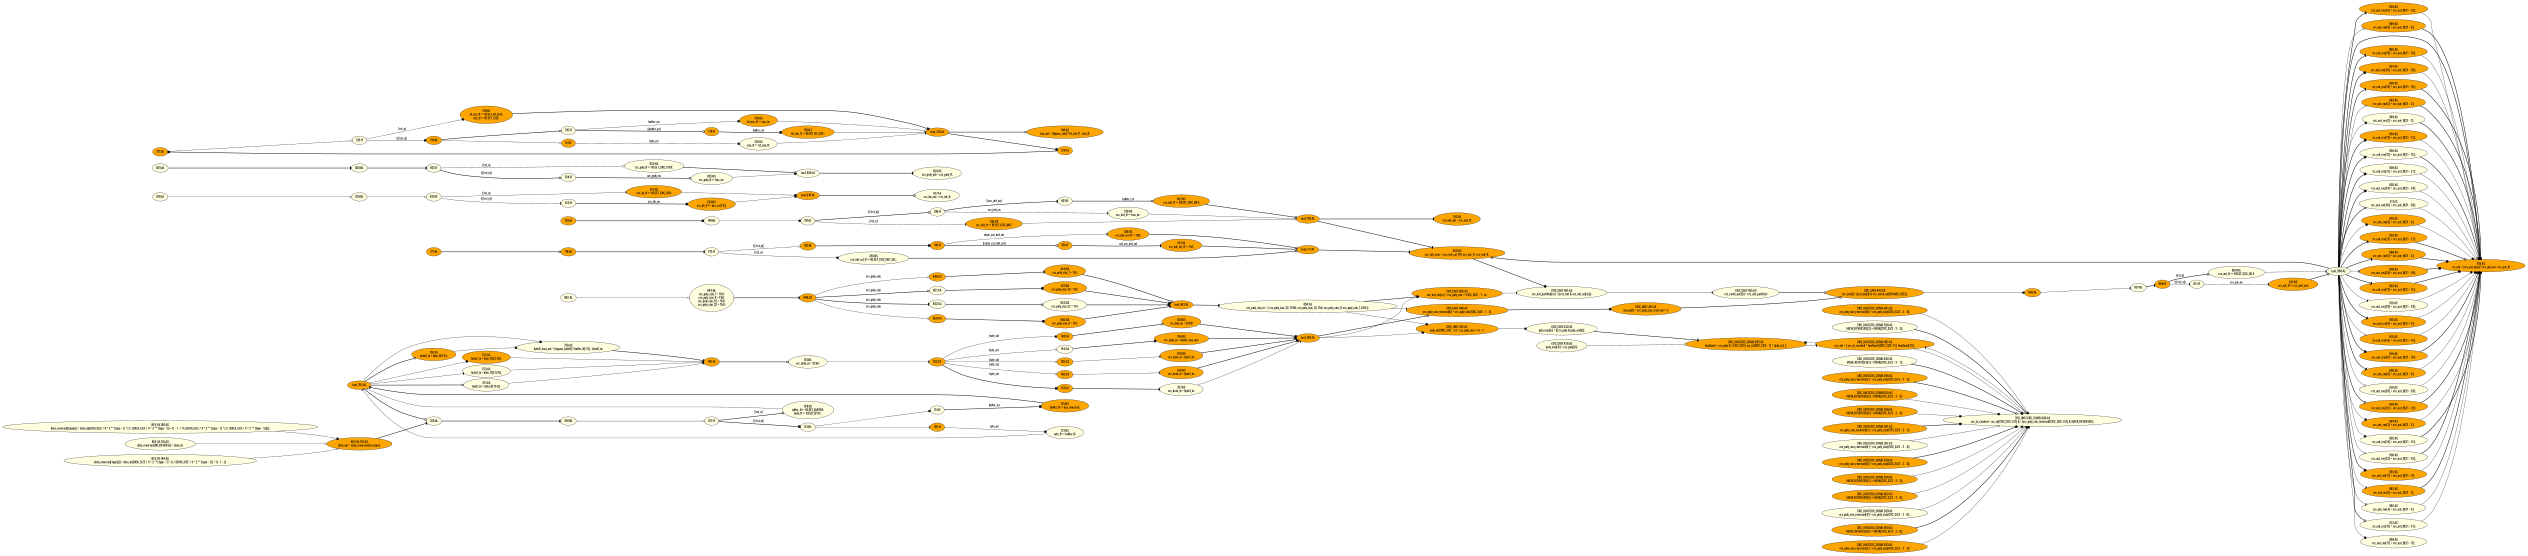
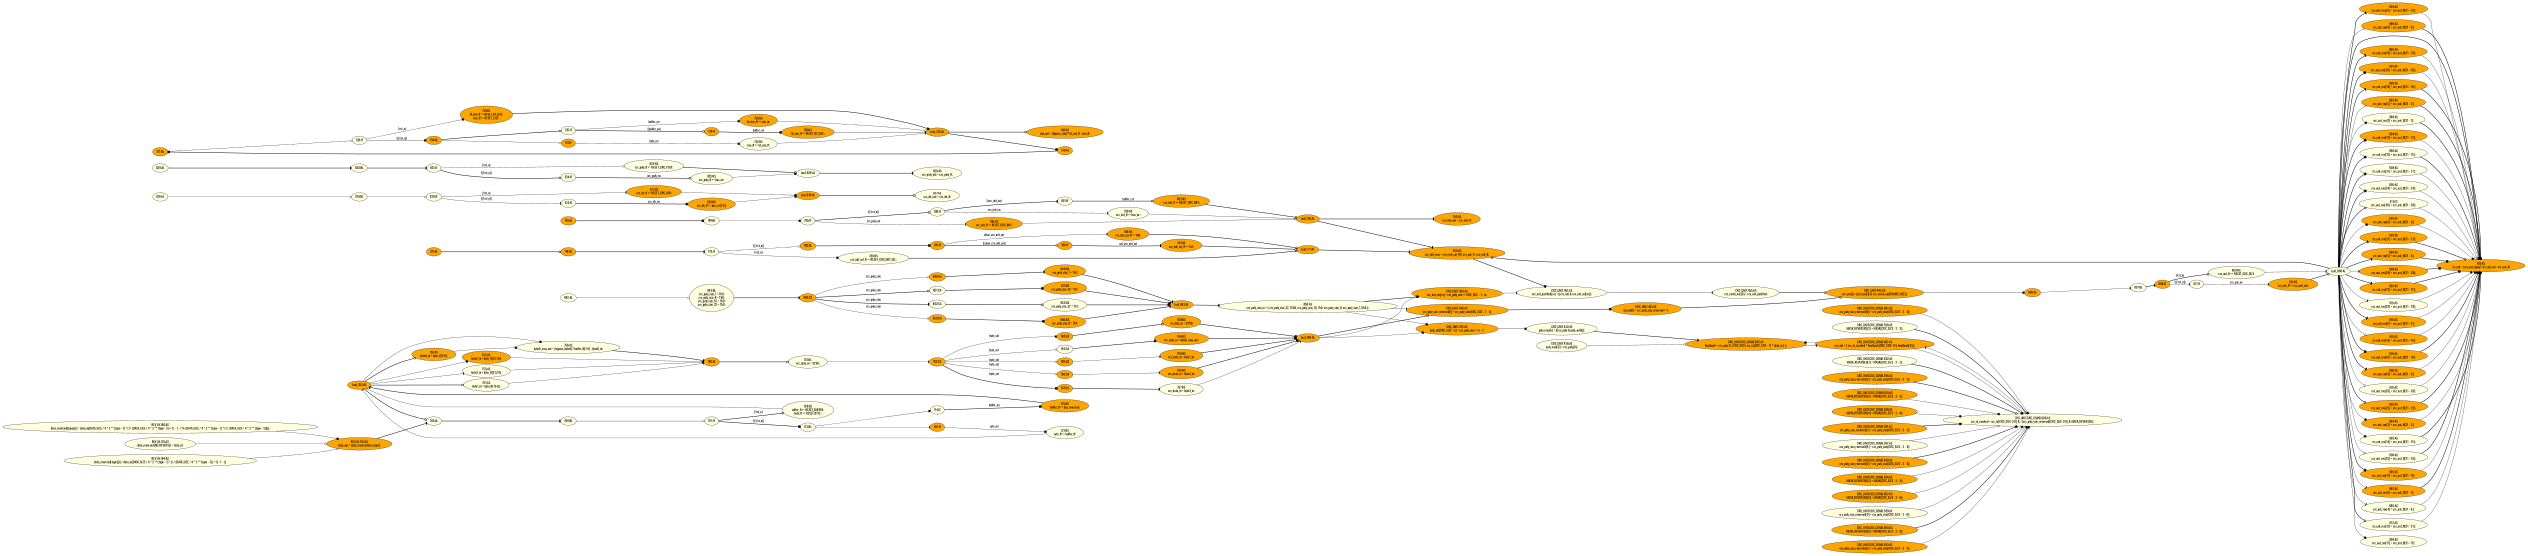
(873, 221) -> (873, 221)
(1127, 287) -> (1127, 287)
